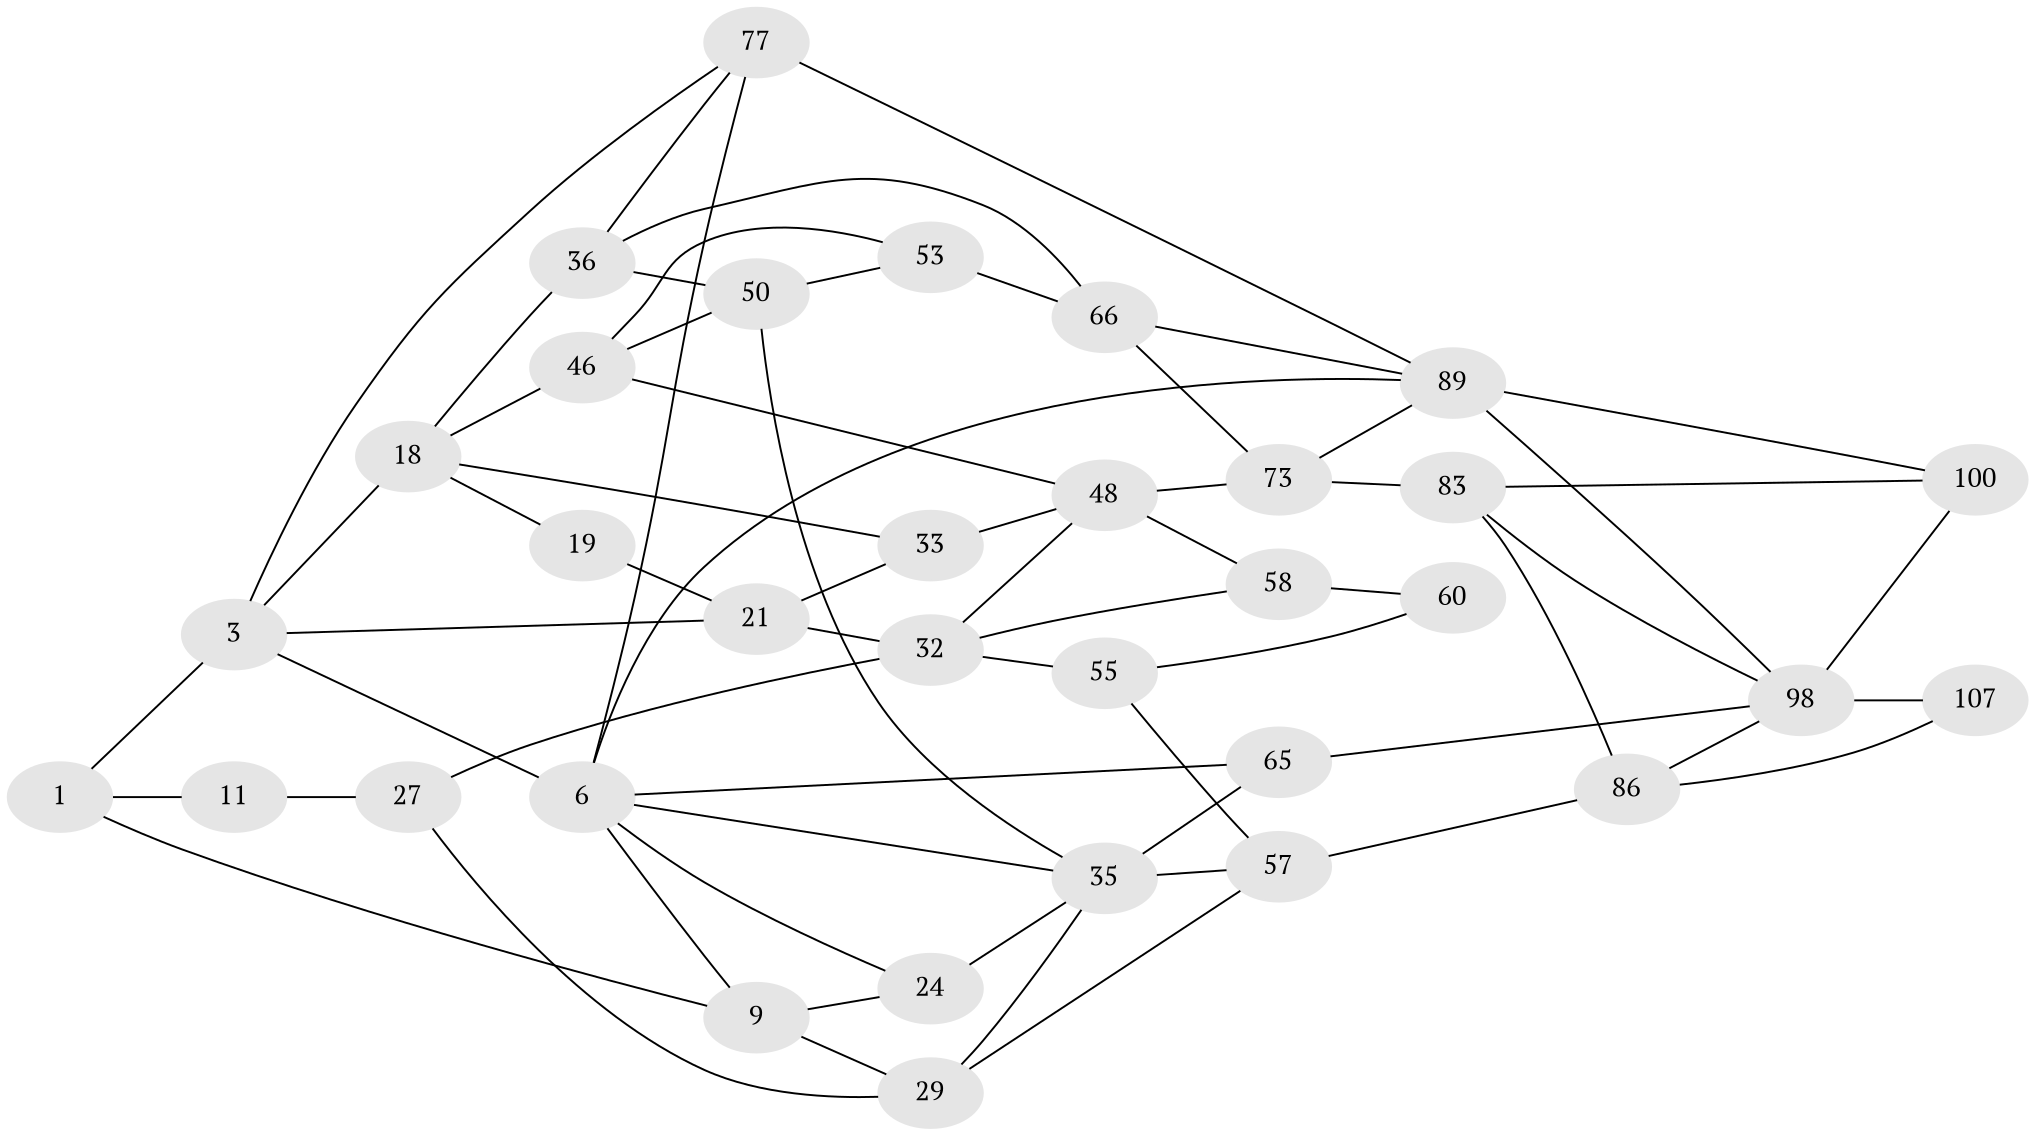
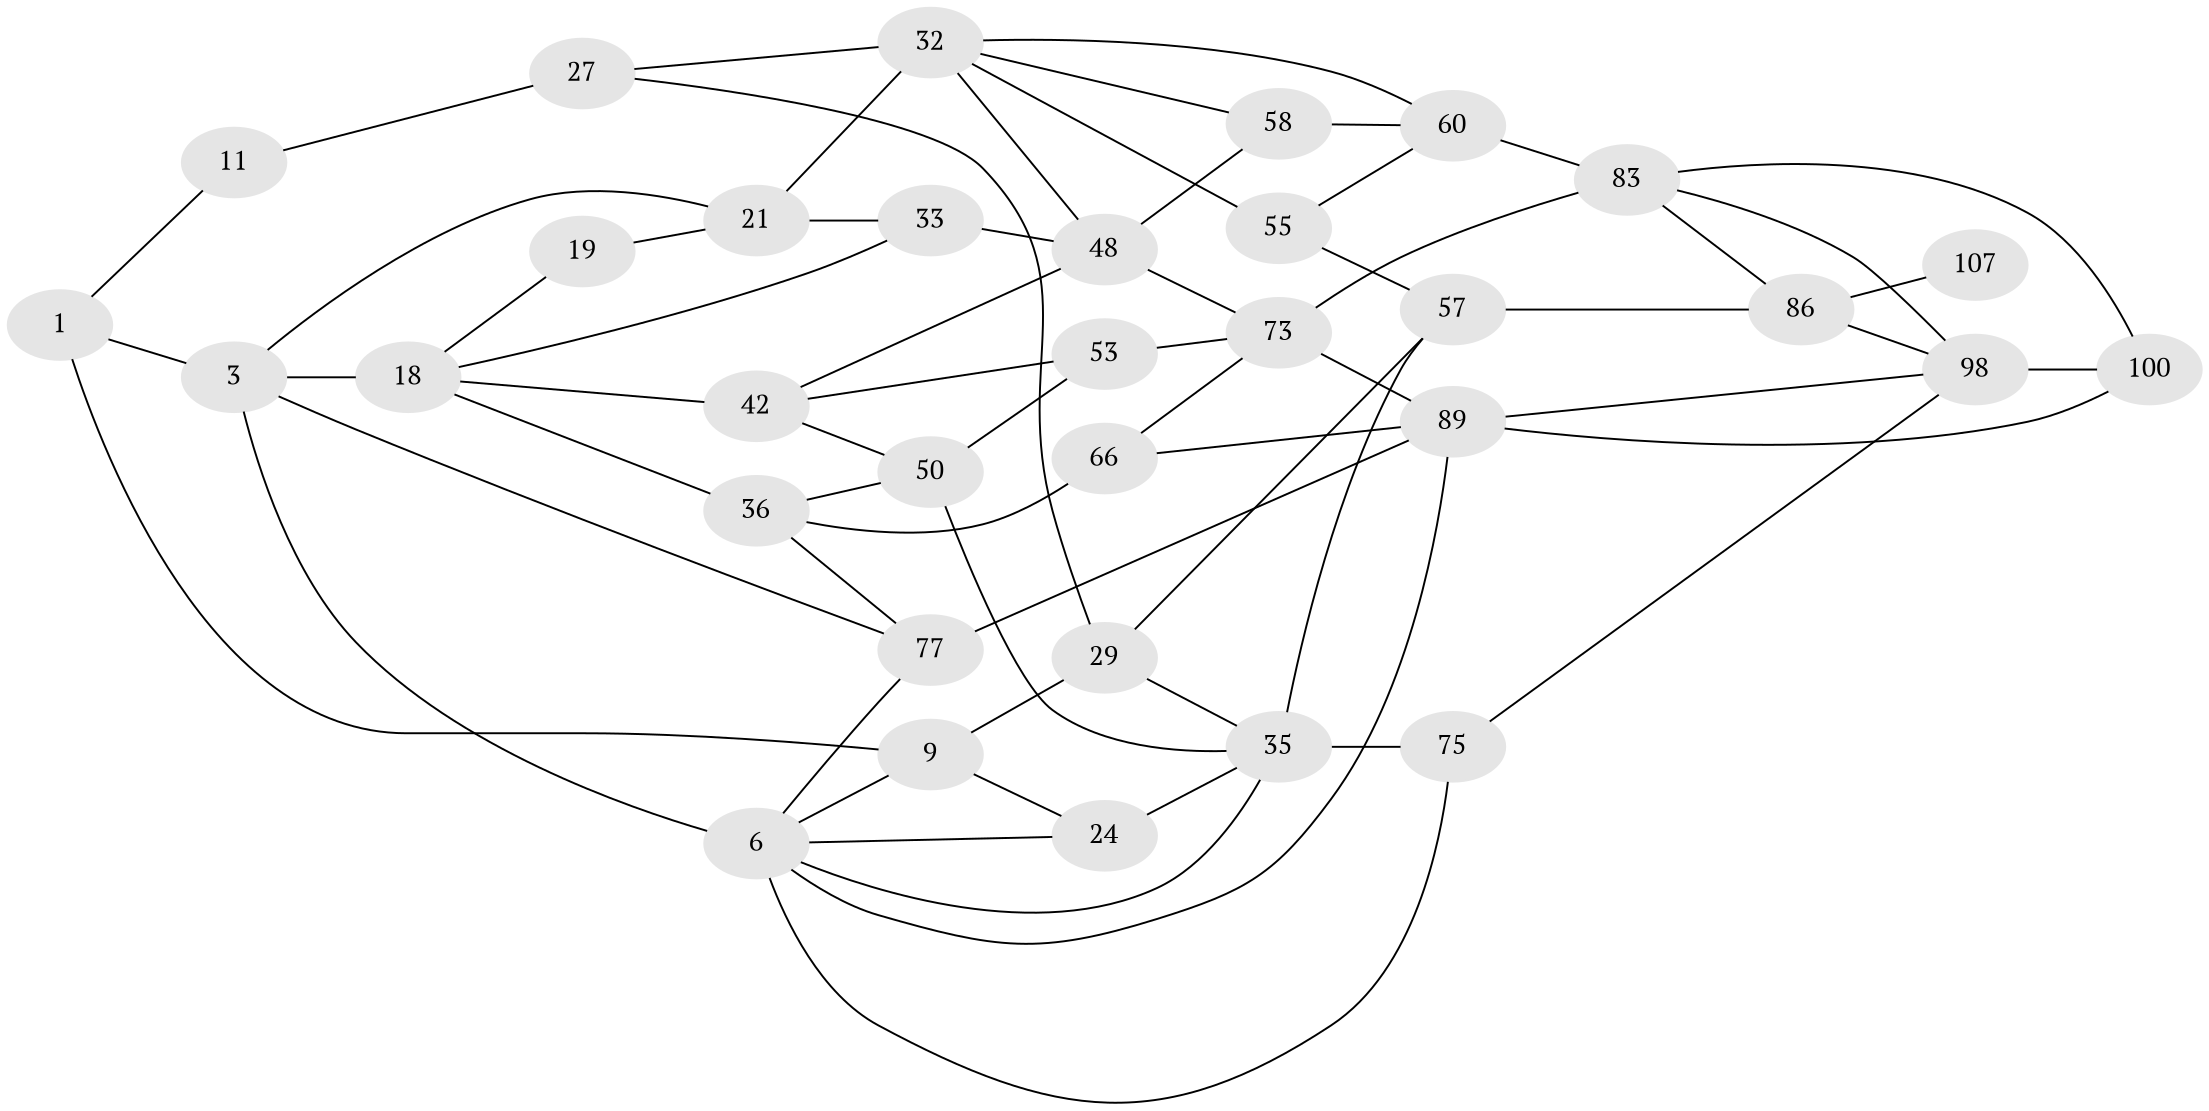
none -> (1202, 49)
none -> (1540, 153)
(1018, 287) -> (1192, 343)
(582, 368) -> (756, 406)
(1889, 700) -> none
(1279, 762) -> (1453, 747)
